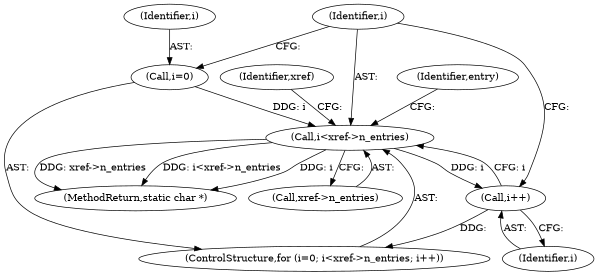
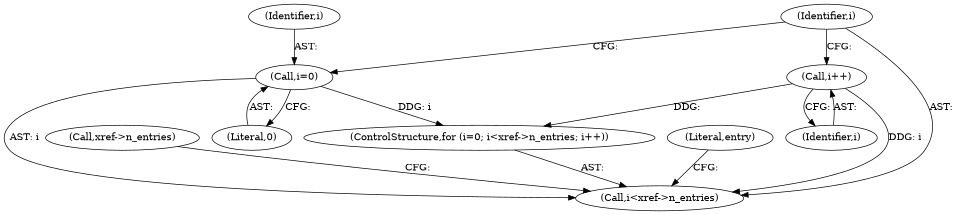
(277, 77) -> none
(458, 77) -> (720, 138)
(289, 108) -> (25, 138)
none -> (252, 138)
(436, 164) -> none
(339, 165) -> none
(19, 168) -> (415, 108)
(385, 168) -> (419, 168)
(510, 168) -> (905, 138)
(136, 198) -> none
